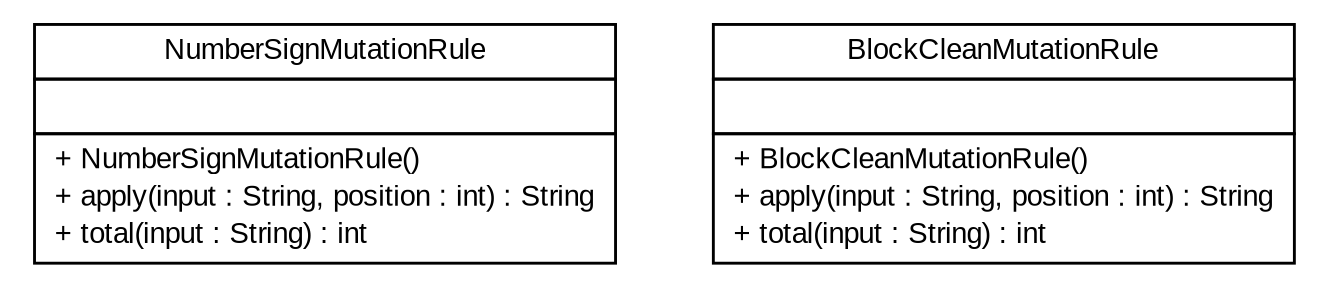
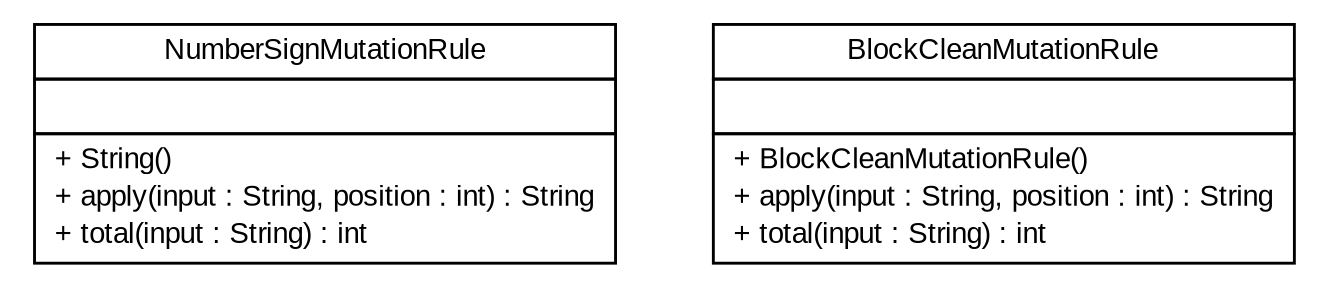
(237, 160) -> (114, 160)
